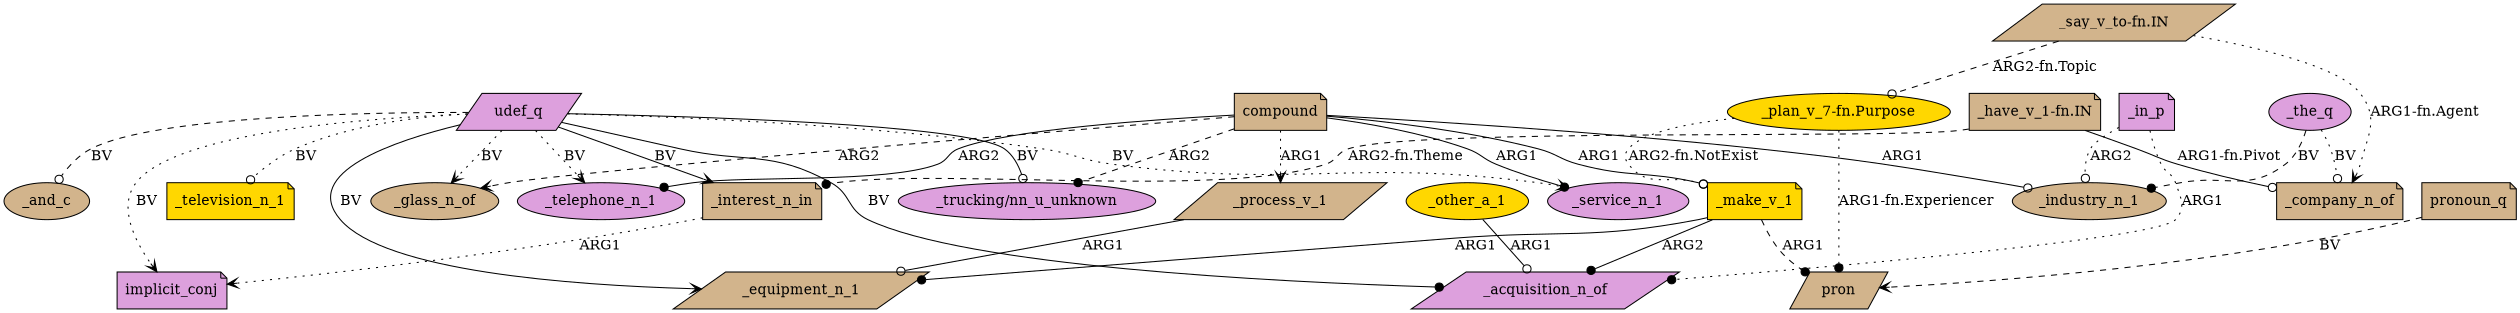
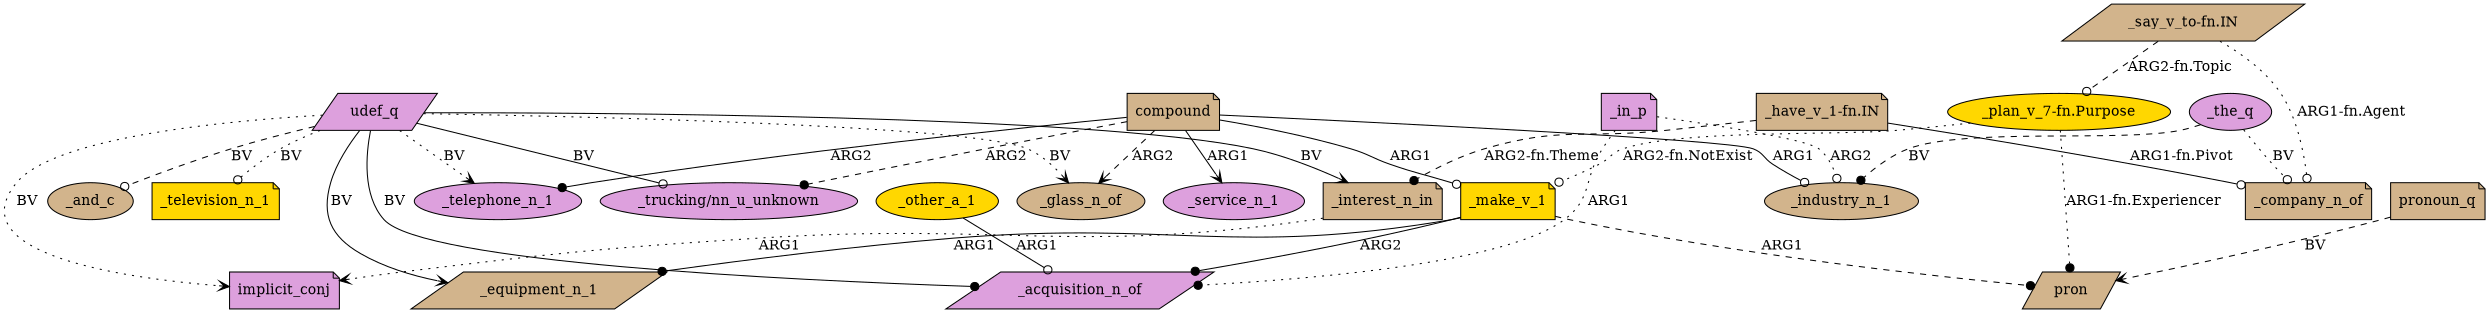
(2321, 69) -> (2282, 95)
(1064, 153) -> none
(1281, 201) -> none
